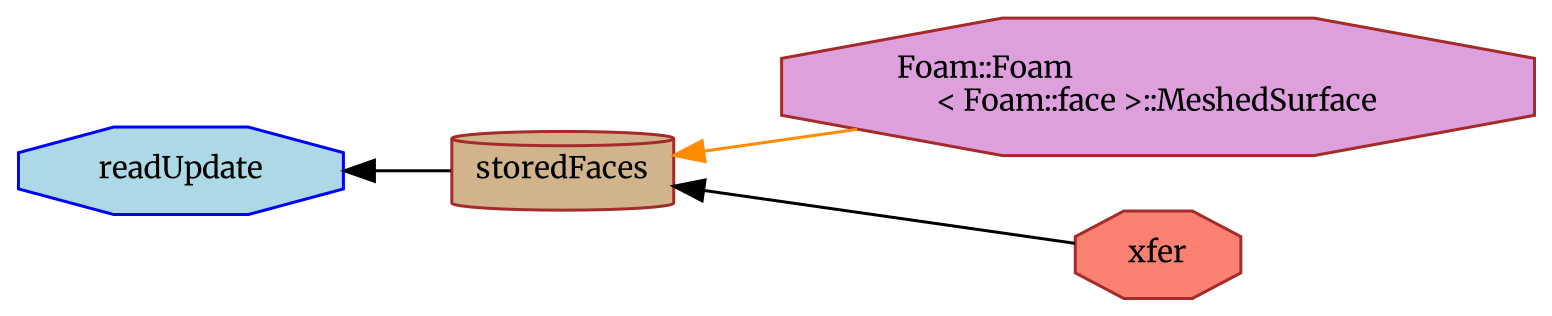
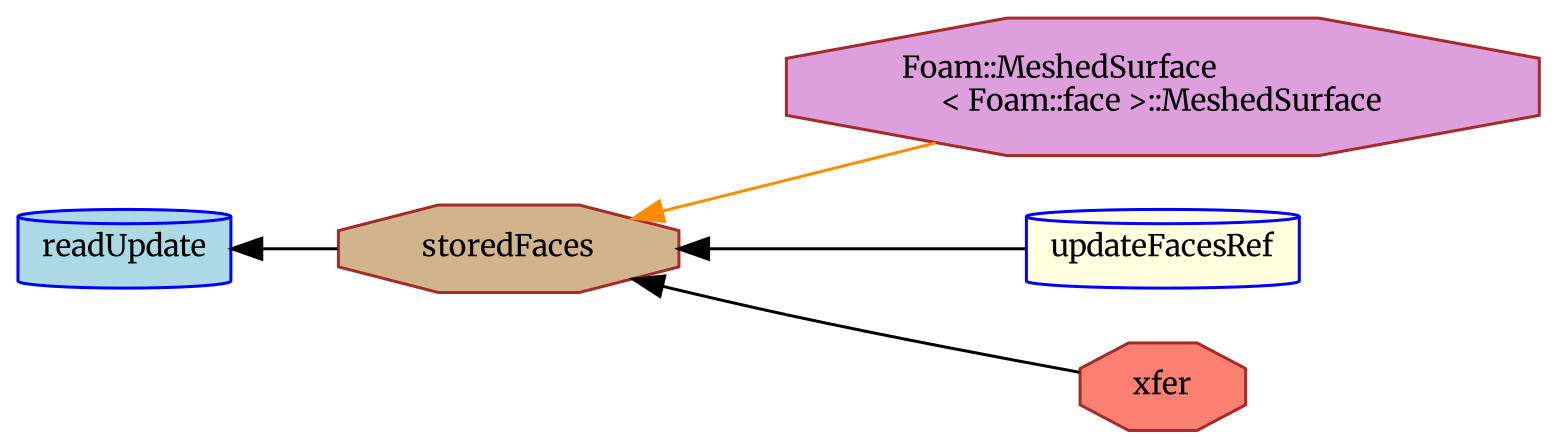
(1158, 87) -> (1163, 87)
(181, 171) -> (124, 249)
(563, 171) -> (509, 249)
none -> (1163, 249)
